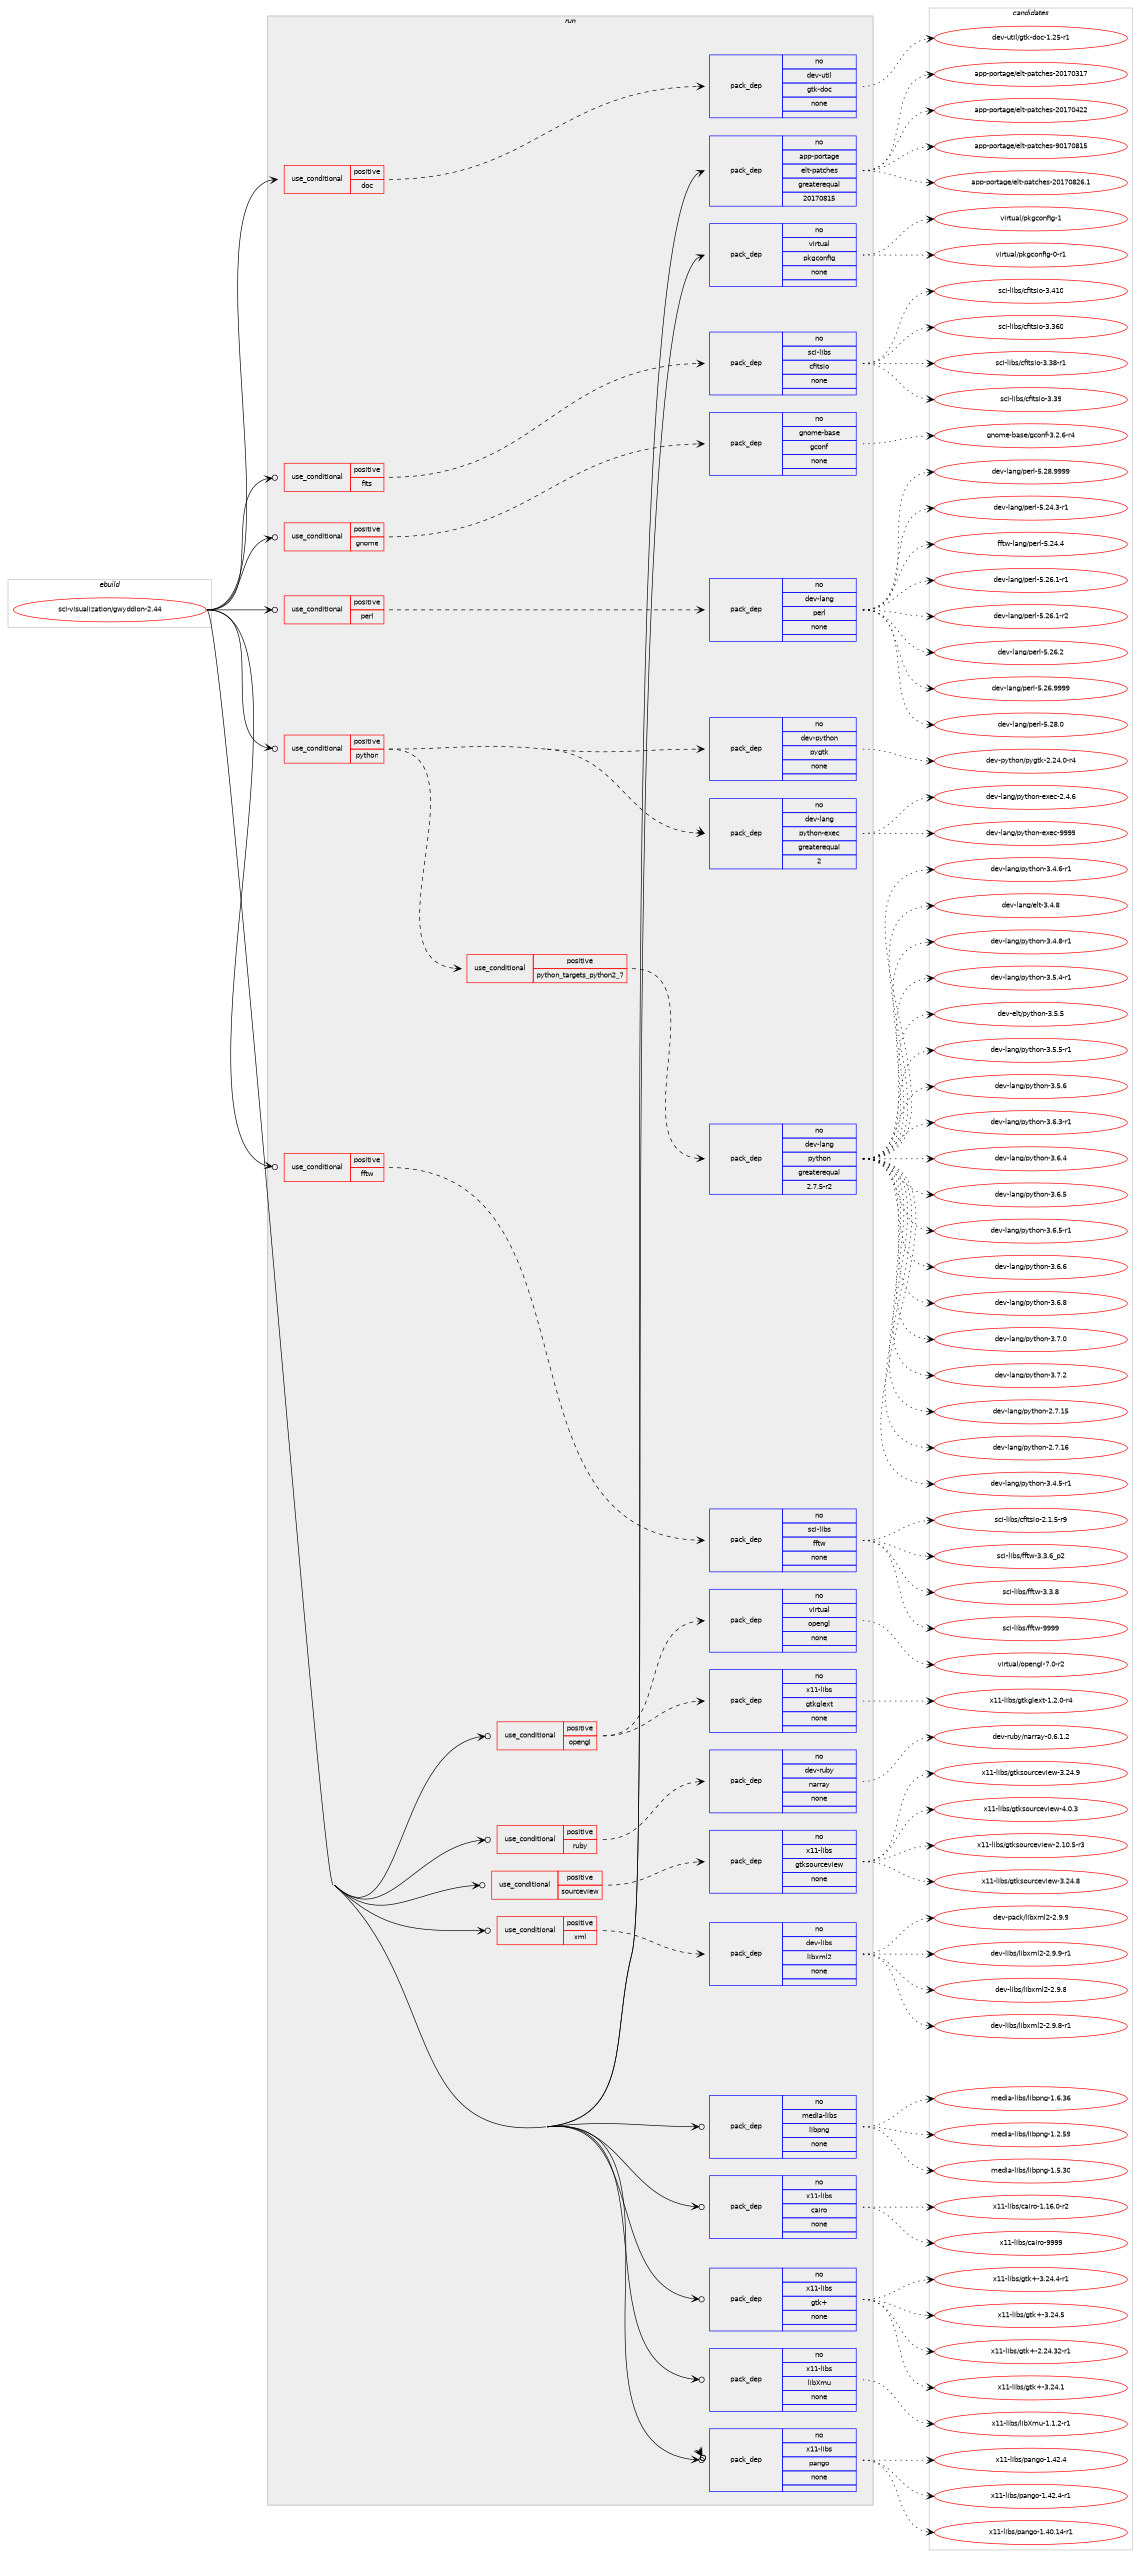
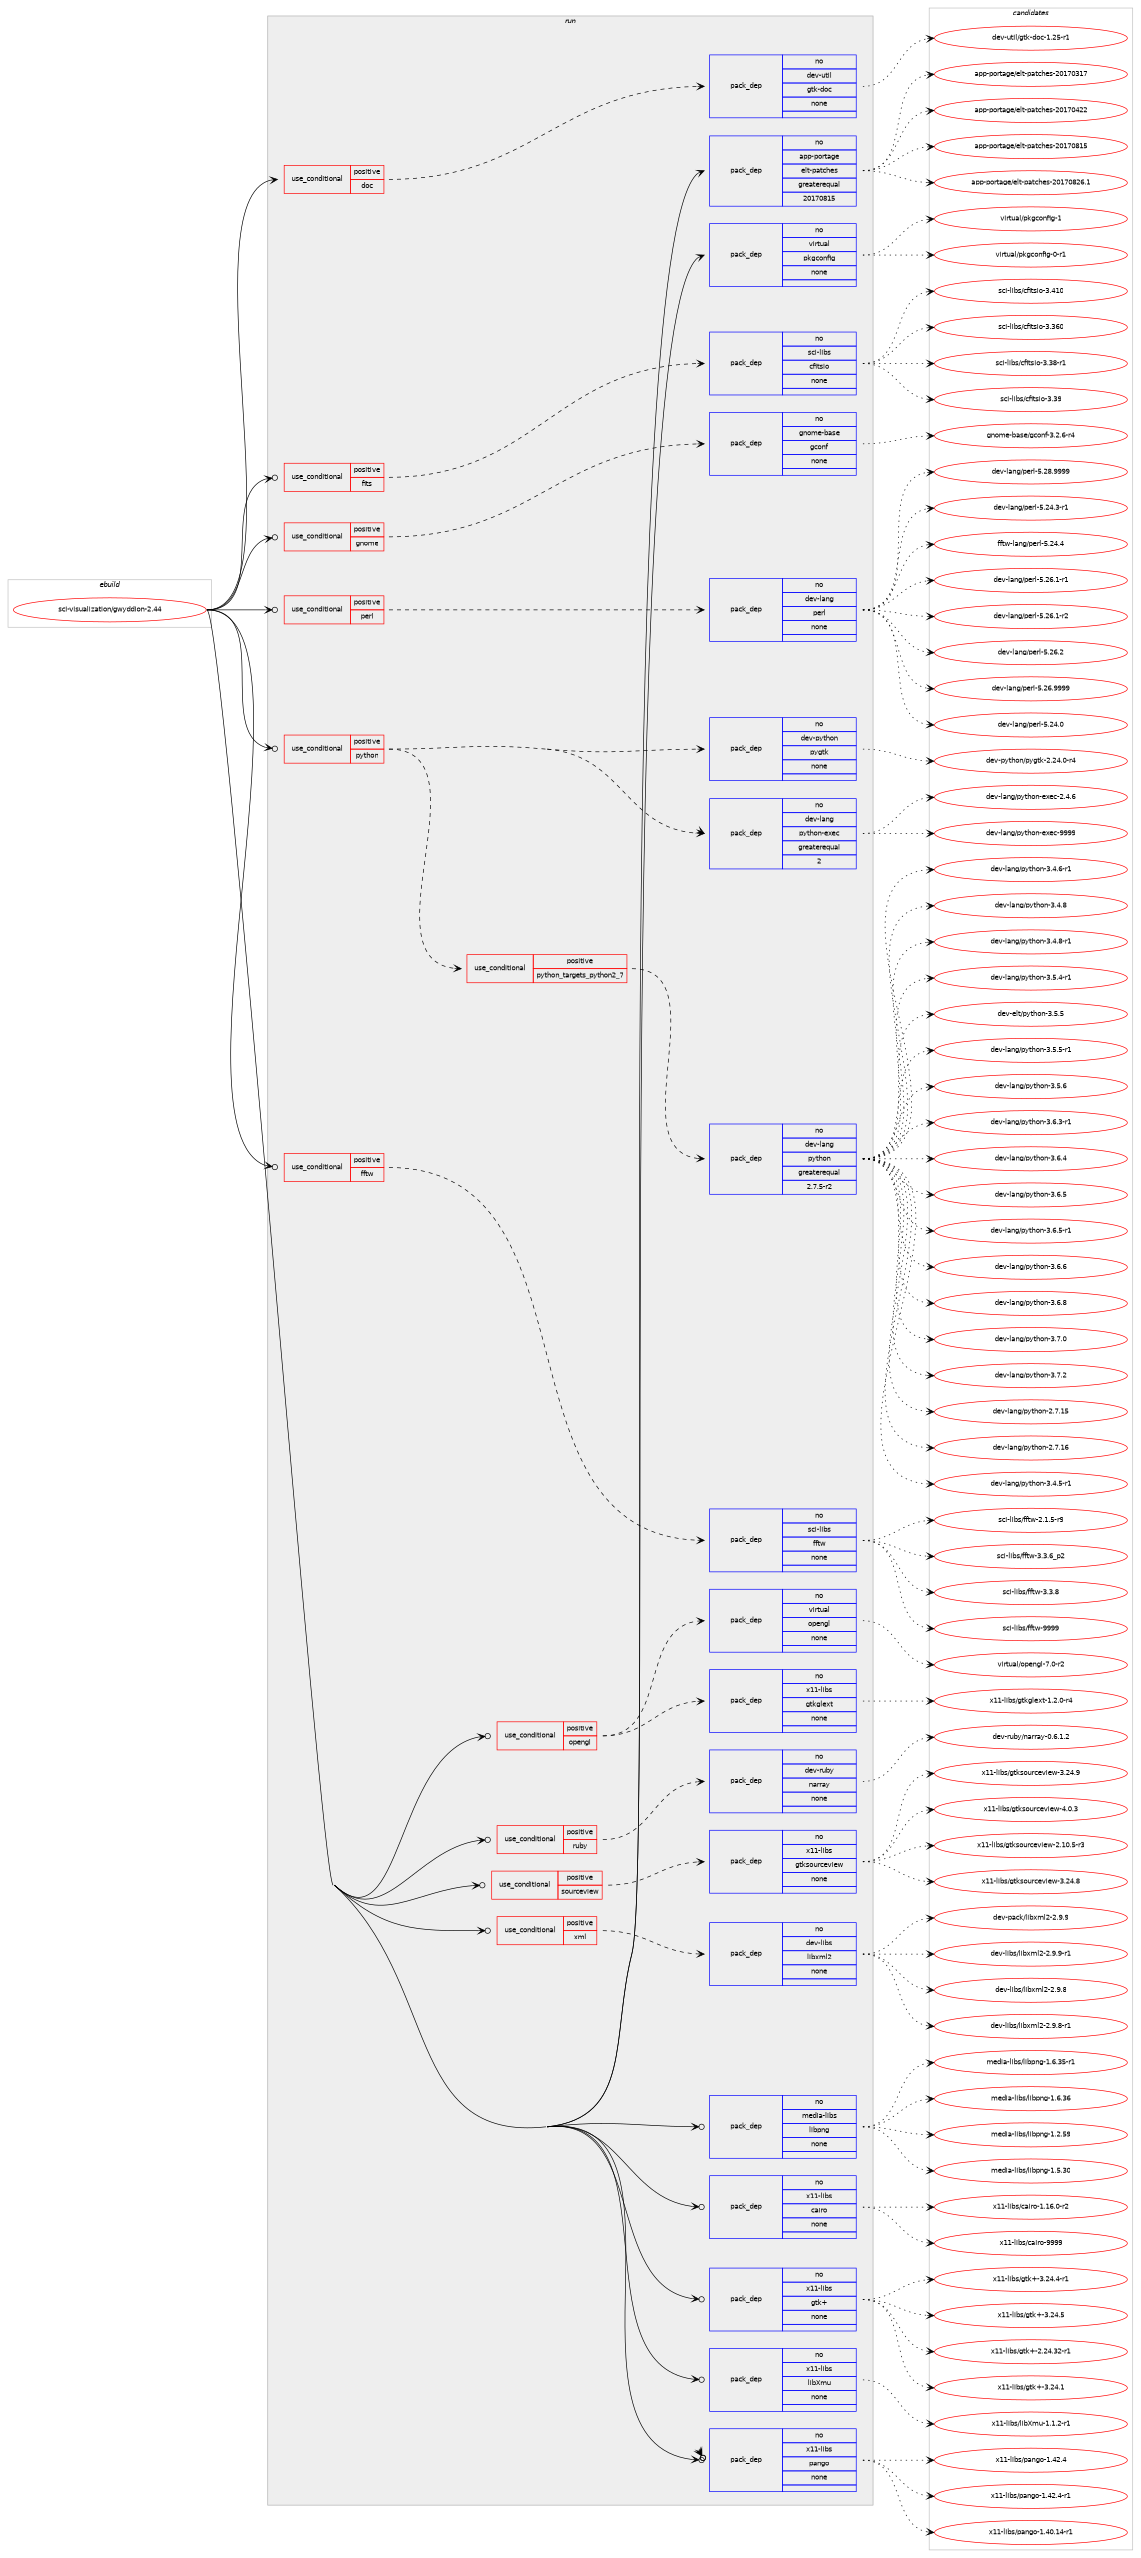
(1031, 147) -> (1031, 147)
(1031, 725) -> (1031, 725)
(1031, 906) -> (1031, 906)
(1031, 1520) -> (1031, 1520)
none -> (1031, 2063)
